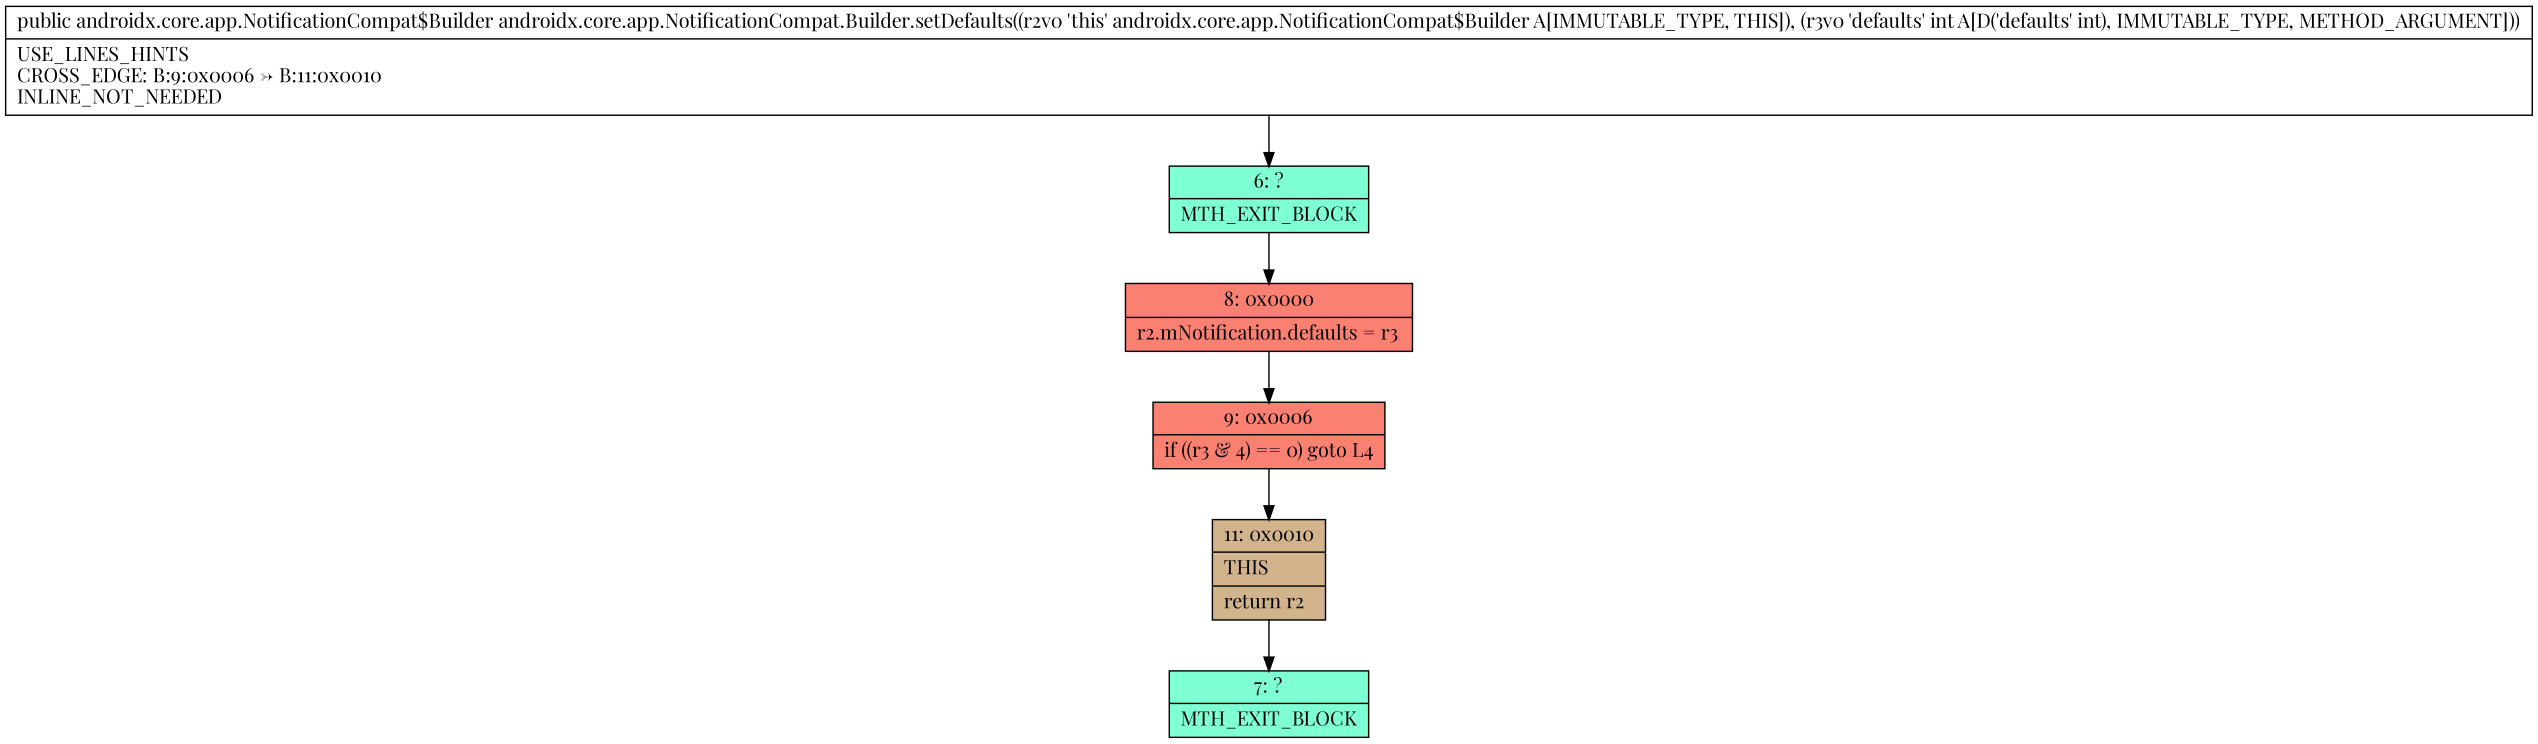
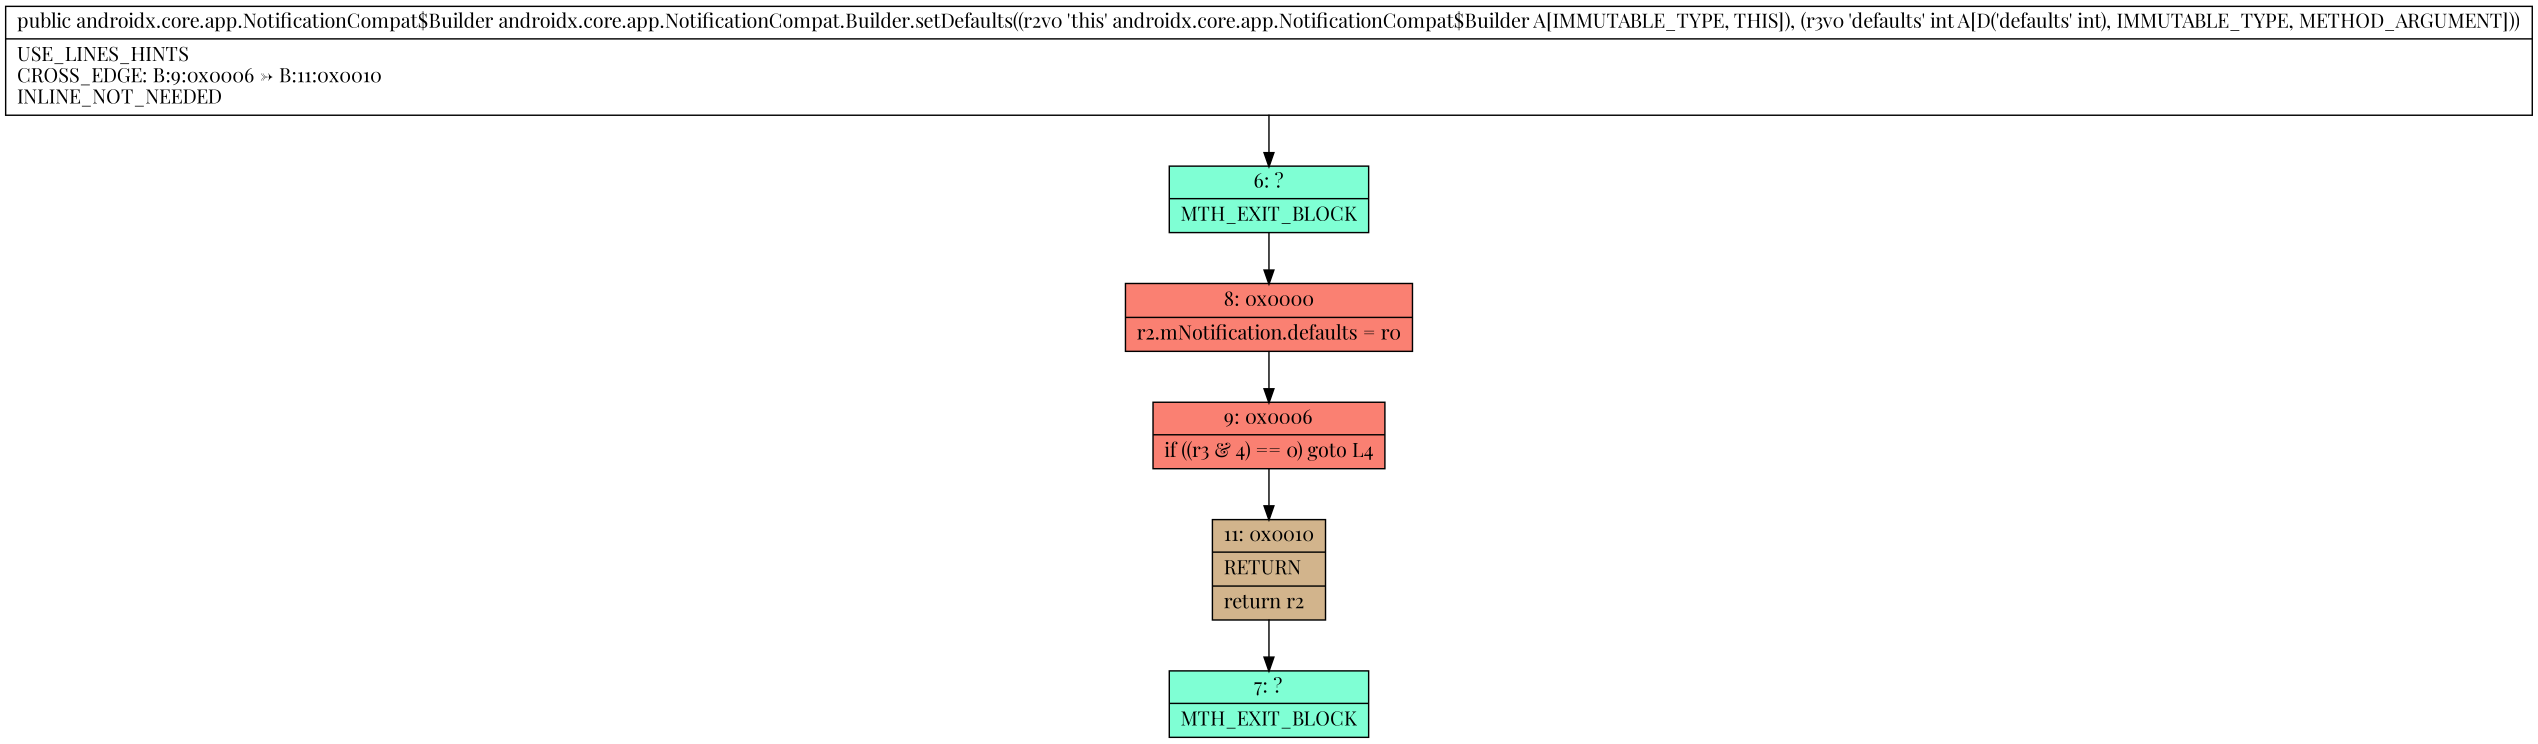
(1268, 334) -> (1269, 334)
(1246, 568) -> (1263, 568)
